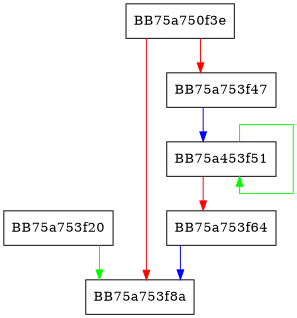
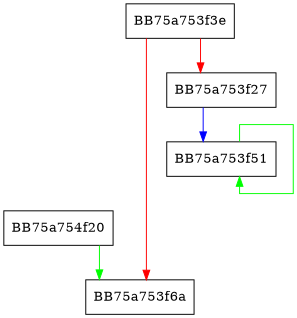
(180, 21) -> (180, 21)
(221, 90) -> (221, 90)
(221, 159) -> (221, 159)
(58, 228) -> (58, 228)
(221, 228) -> none
(140, 297) -> (140, 297)
